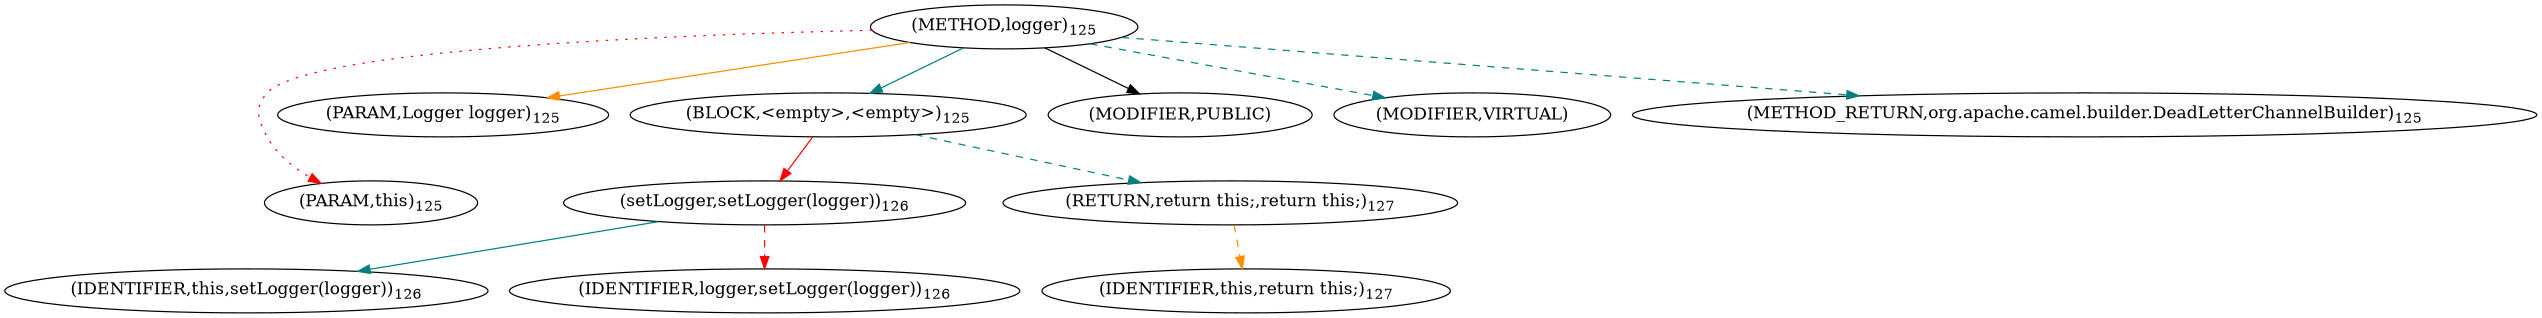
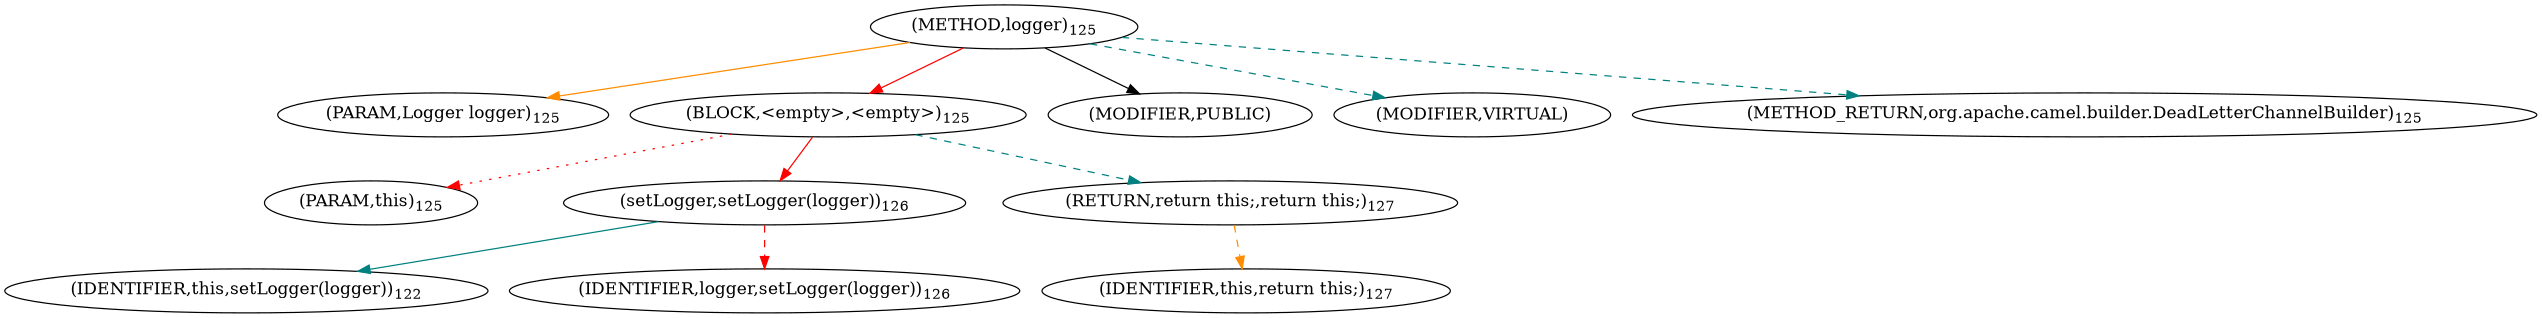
(513, 47) -> (596, 160)
(922, 68) -> (922, 68)
(408, 289) -> (408, 289)
